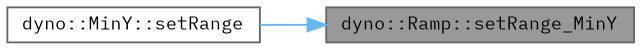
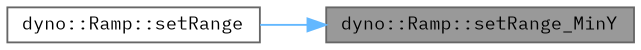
(134, 25) -> (134, 25)
